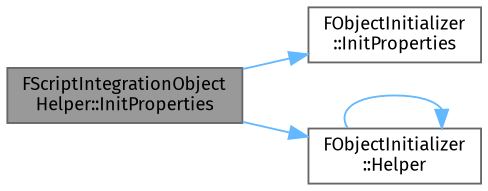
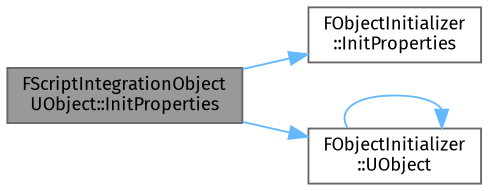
(125, 95) -> (125, 95)
(395, 156) -> (395, 156)
